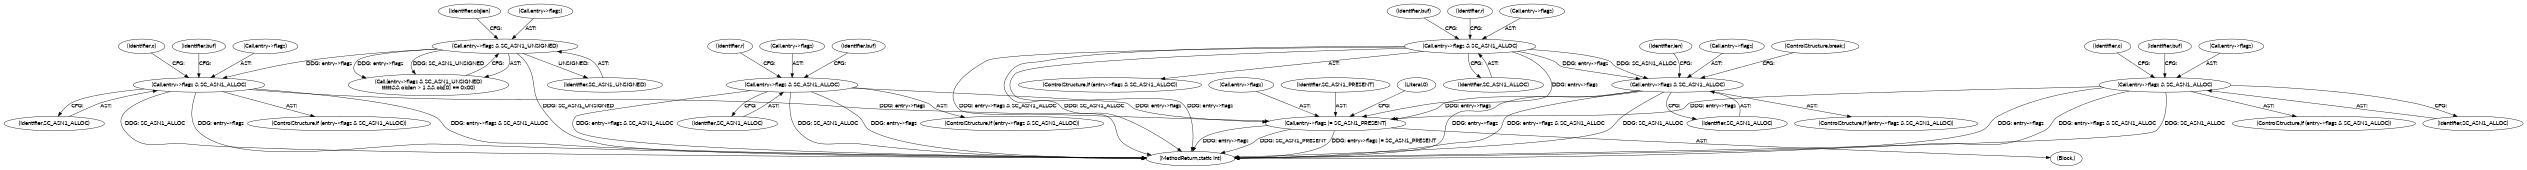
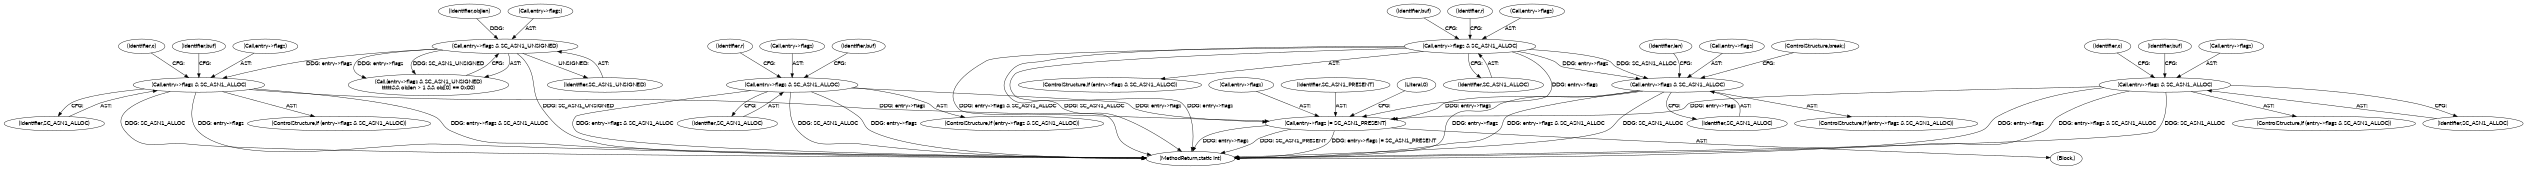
(497, 29) -> (498, 29)
